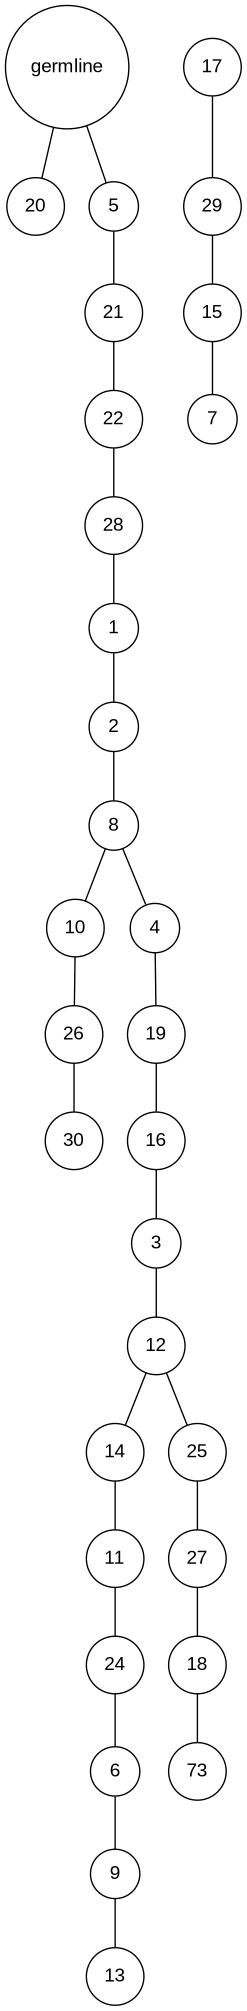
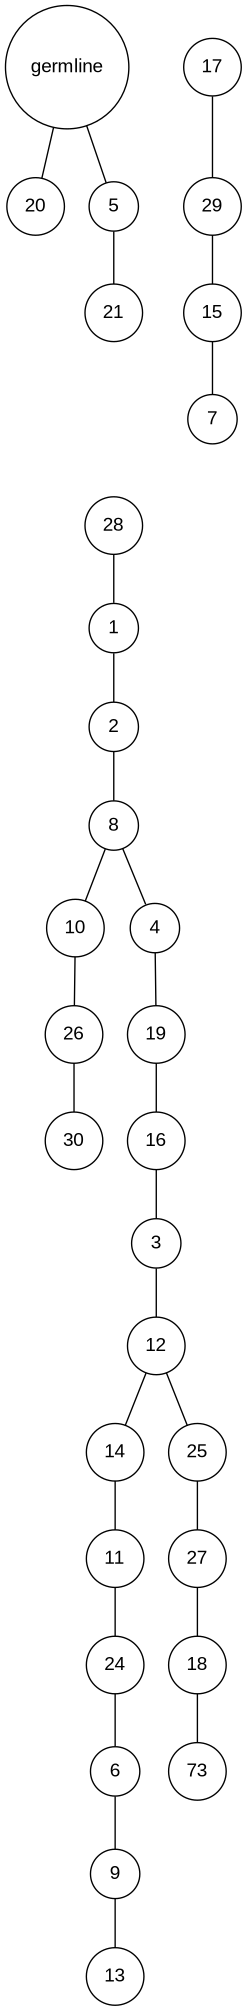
(114, 419) -> none
